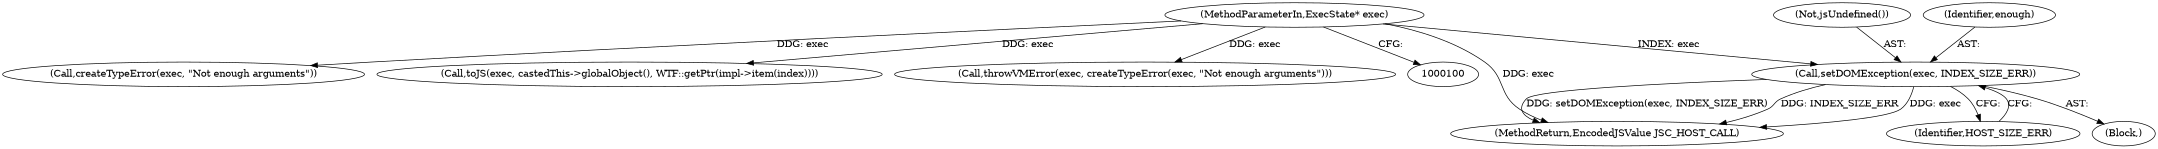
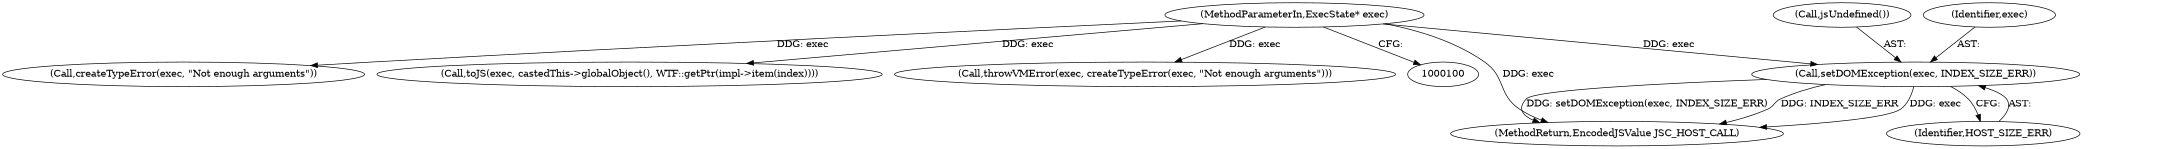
(1842, 15) -> (1842, 15)
(1989, 15) -> (1989, 15)
(1669, 45) -> (1669, 45)
(2021, 104) -> (2021, 104)
(2124, 134) -> none
